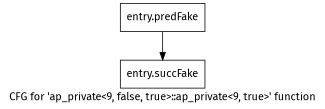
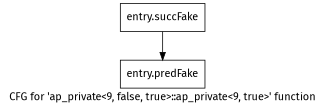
(163, 42) -> (163, 42)
